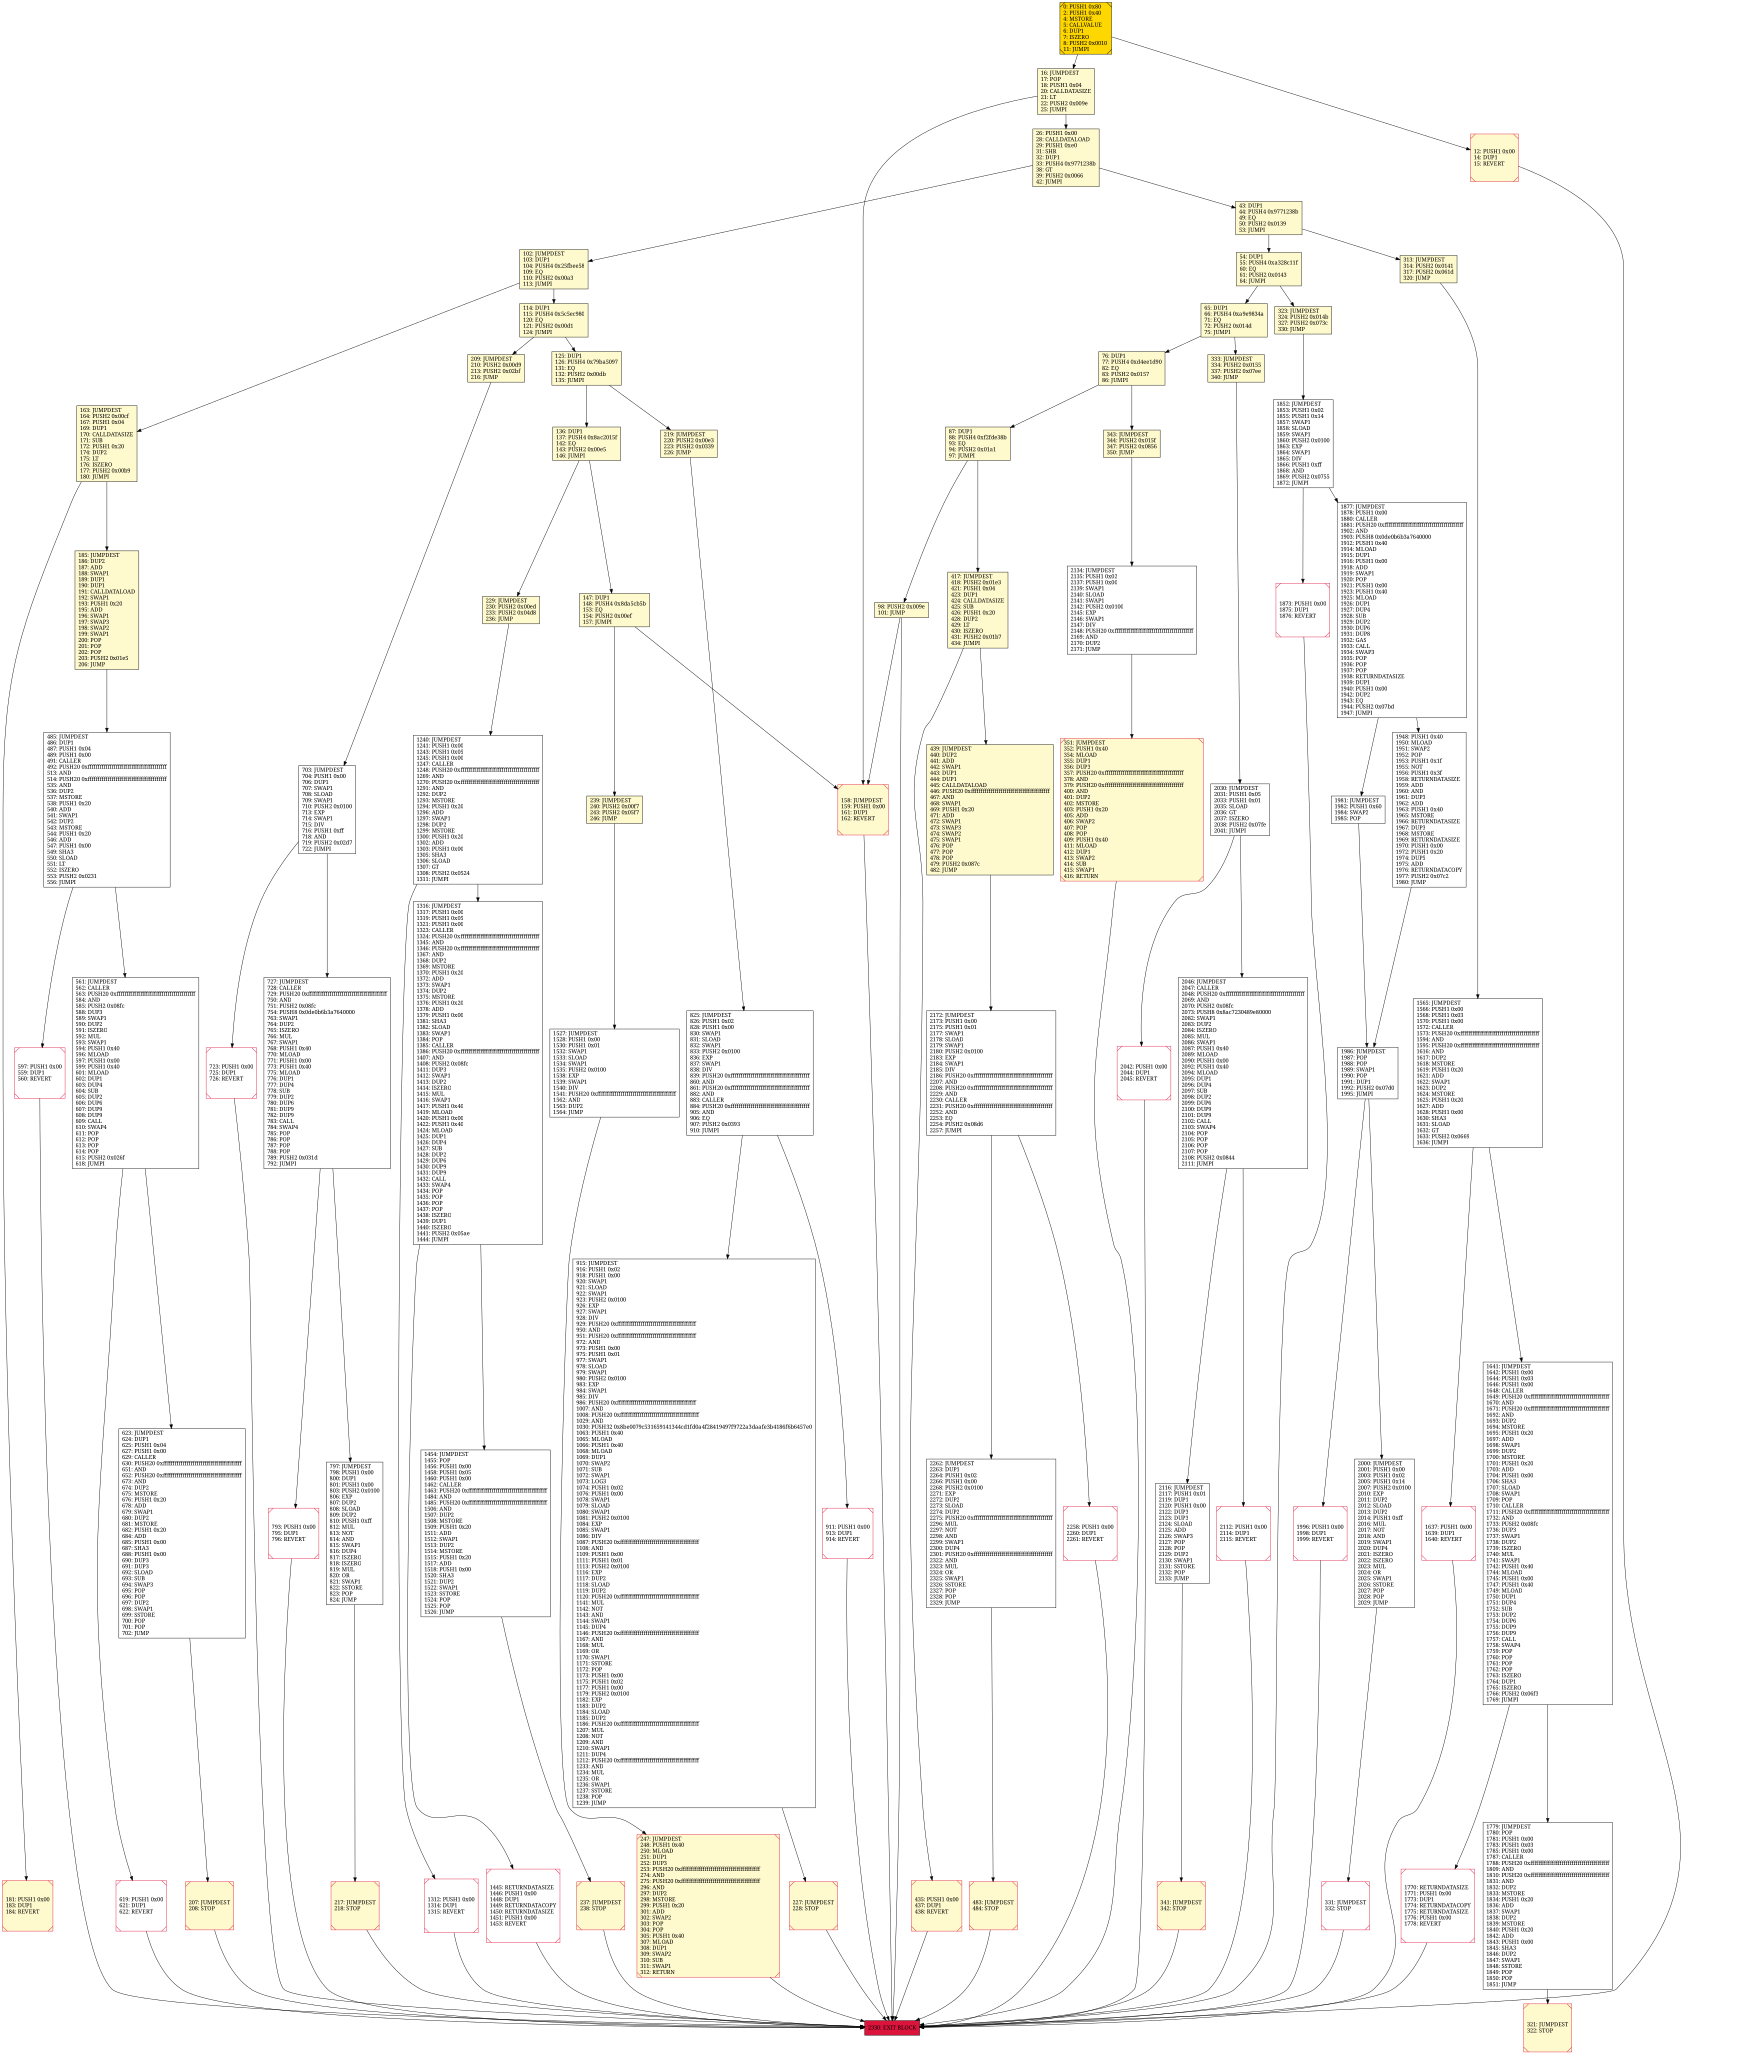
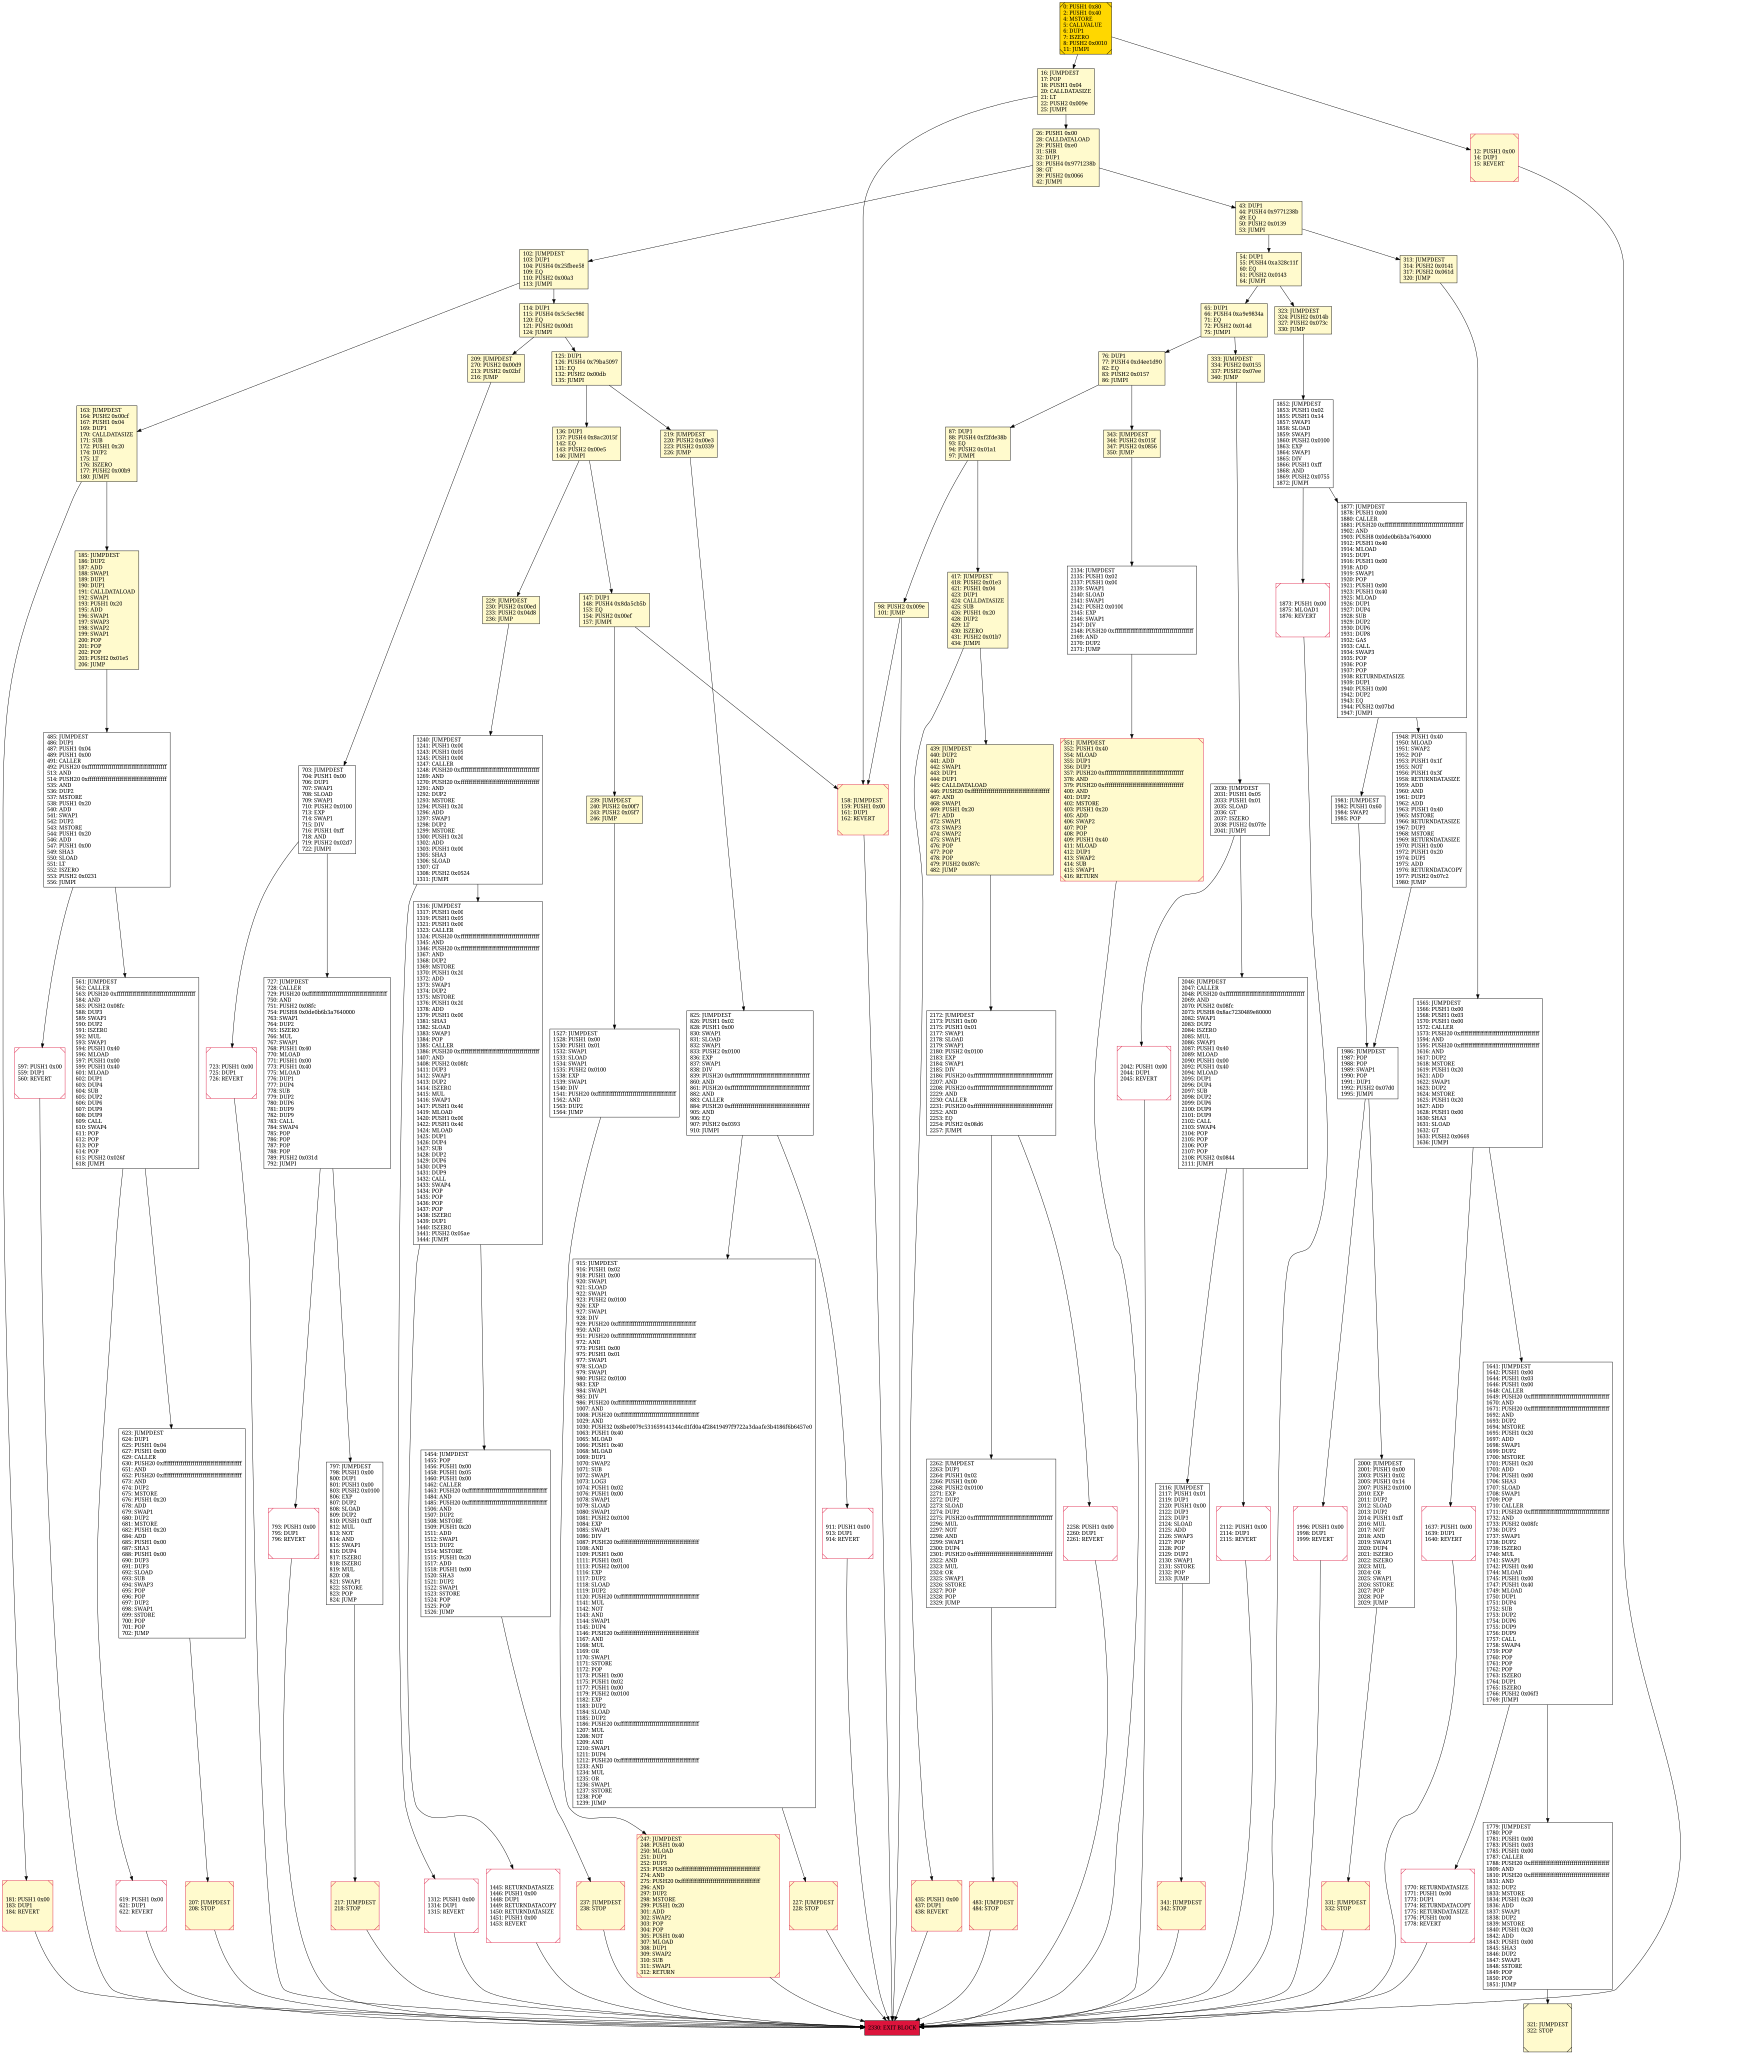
(496, 368) -> (496, 368)
(1303, 610) -> (1303, 610)
(1346, 1906) -> (1346, 1906)
none -> (431, 2015)
(1548, 2028) -> (1548, 2028)
